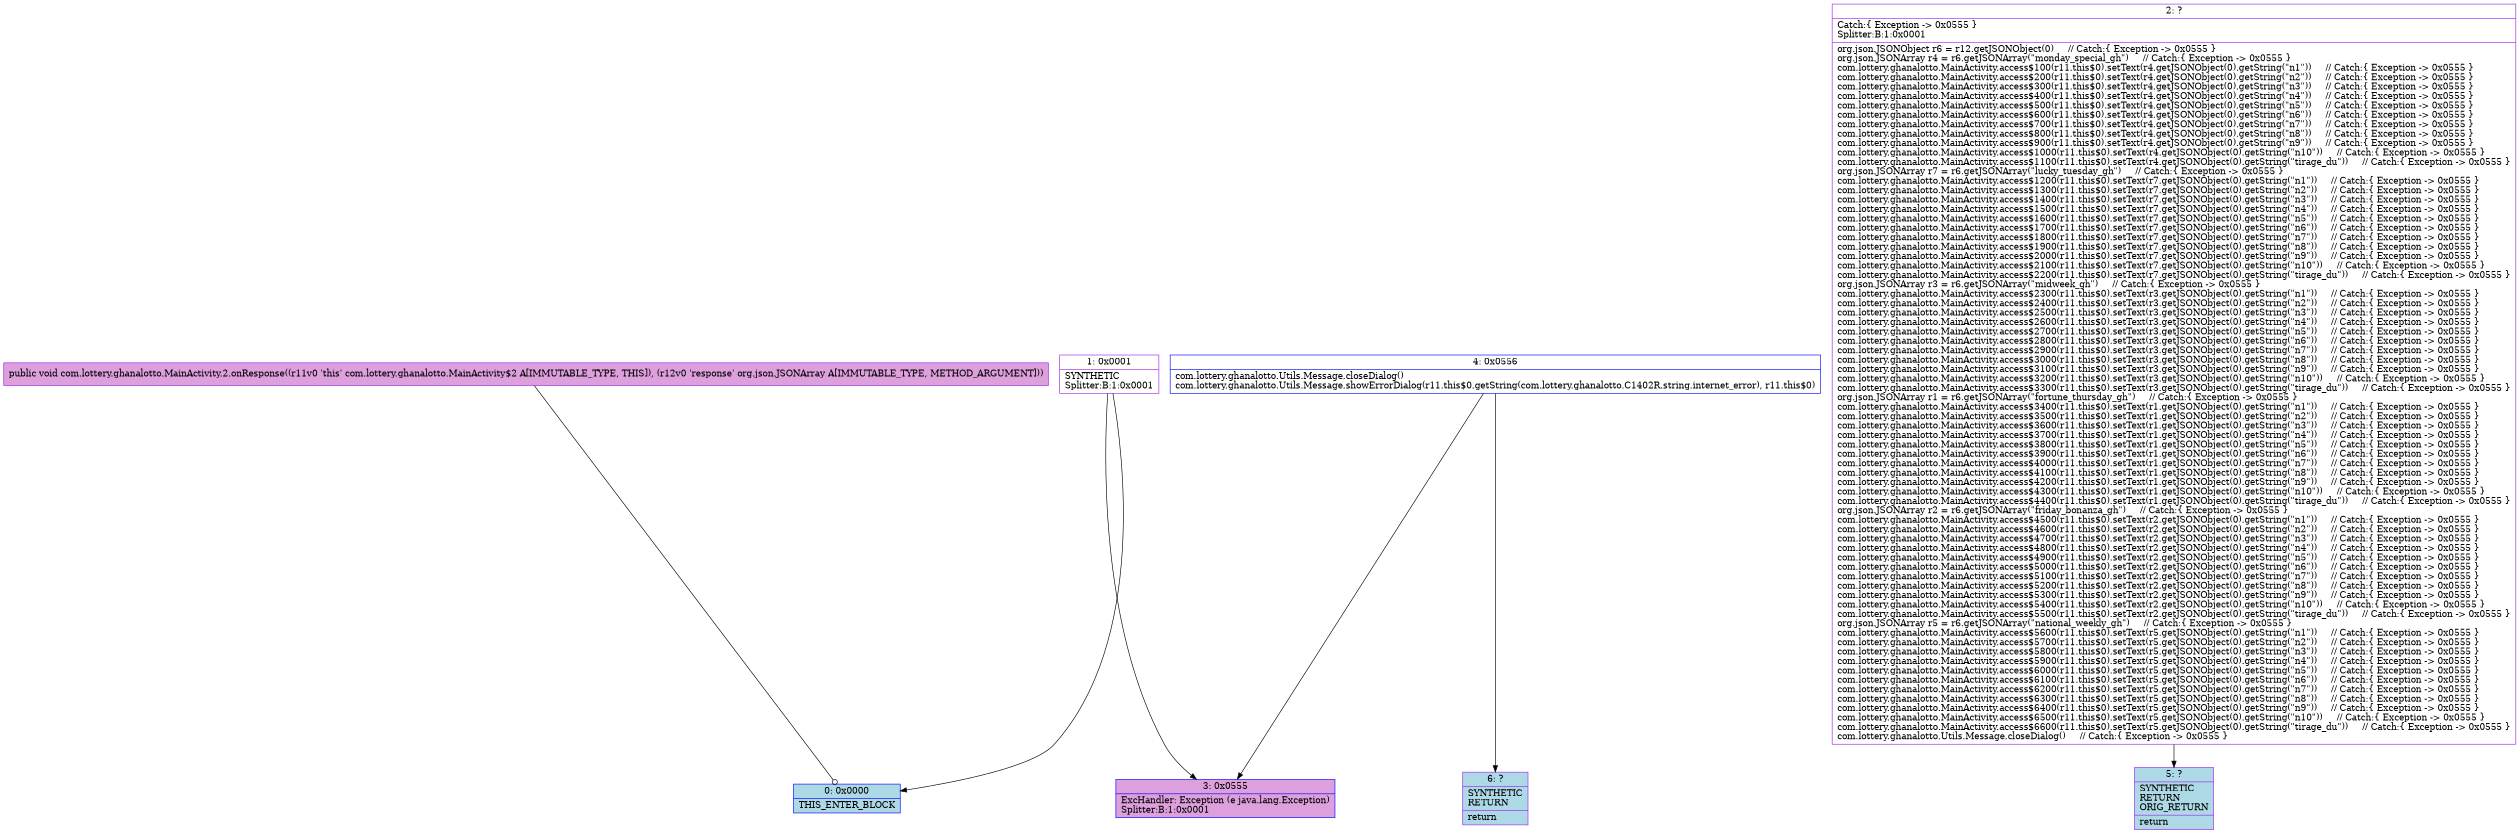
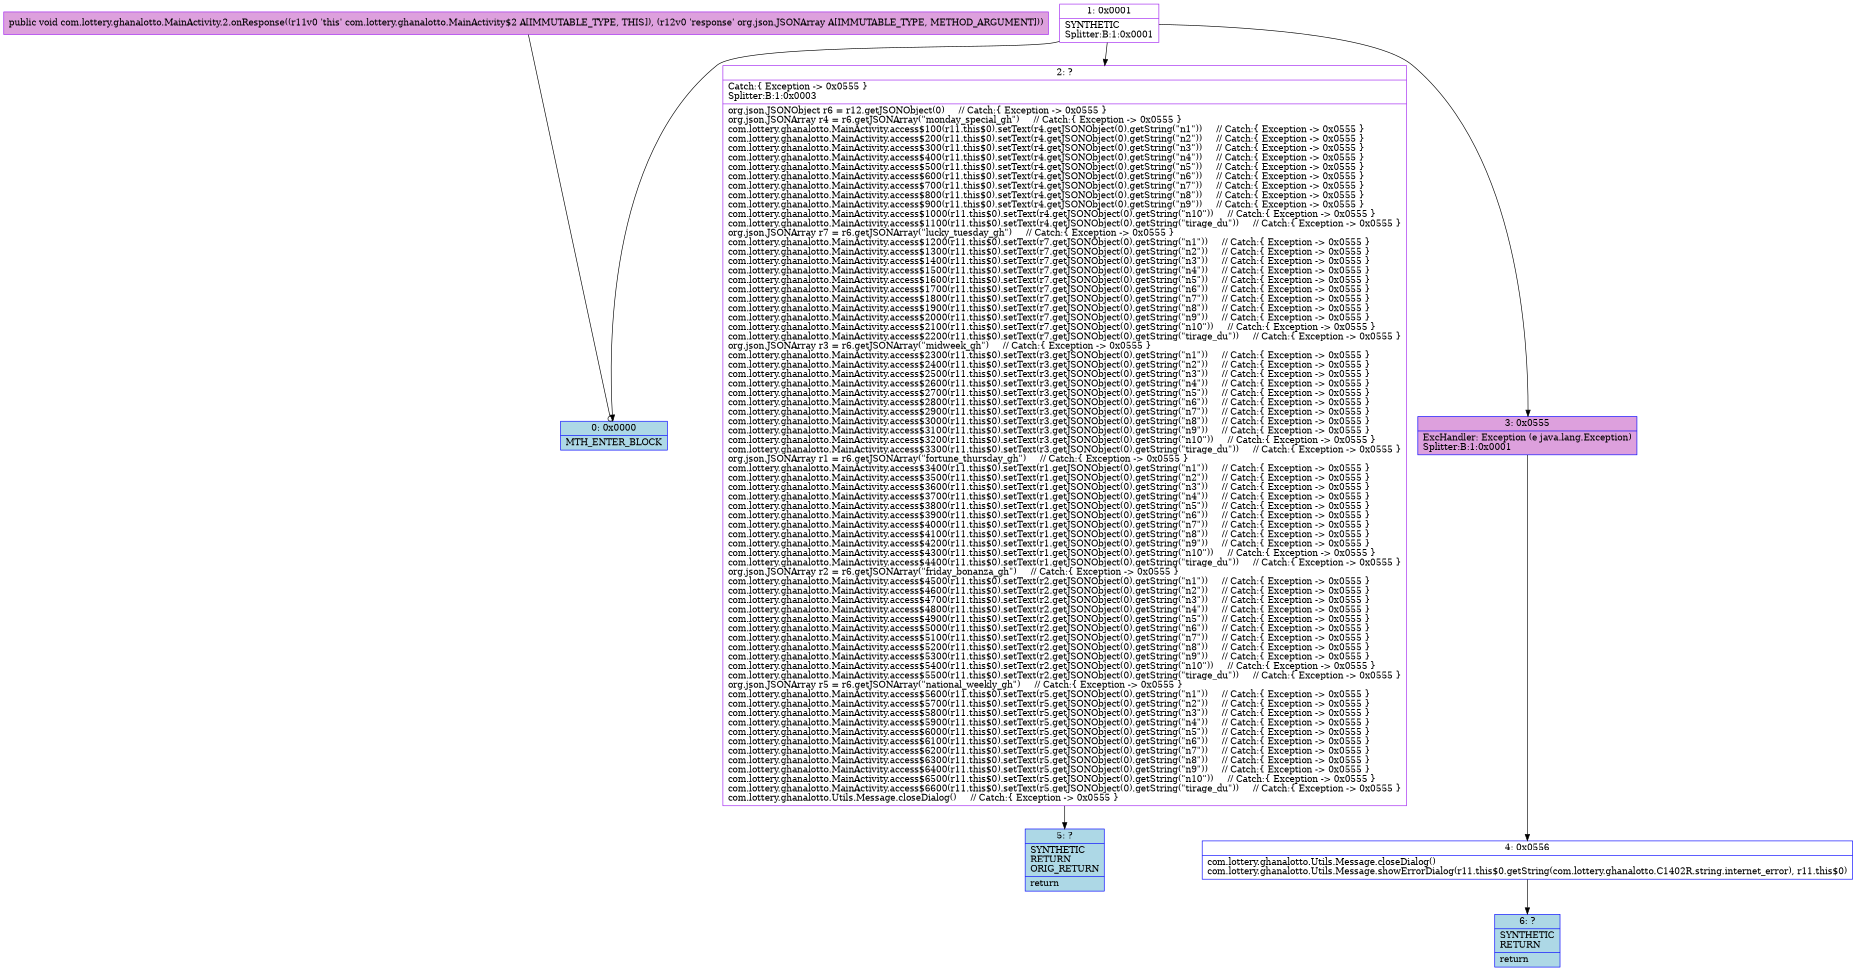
(1882, 35) -> (772, 96)
none -> (1106, 51)
(1362, 584) -> (1527, 645)
(1495, 799) -> (1527, 941)
(2174, 799) -> (1065, 860)
(847, 805) -> (614, 443)
